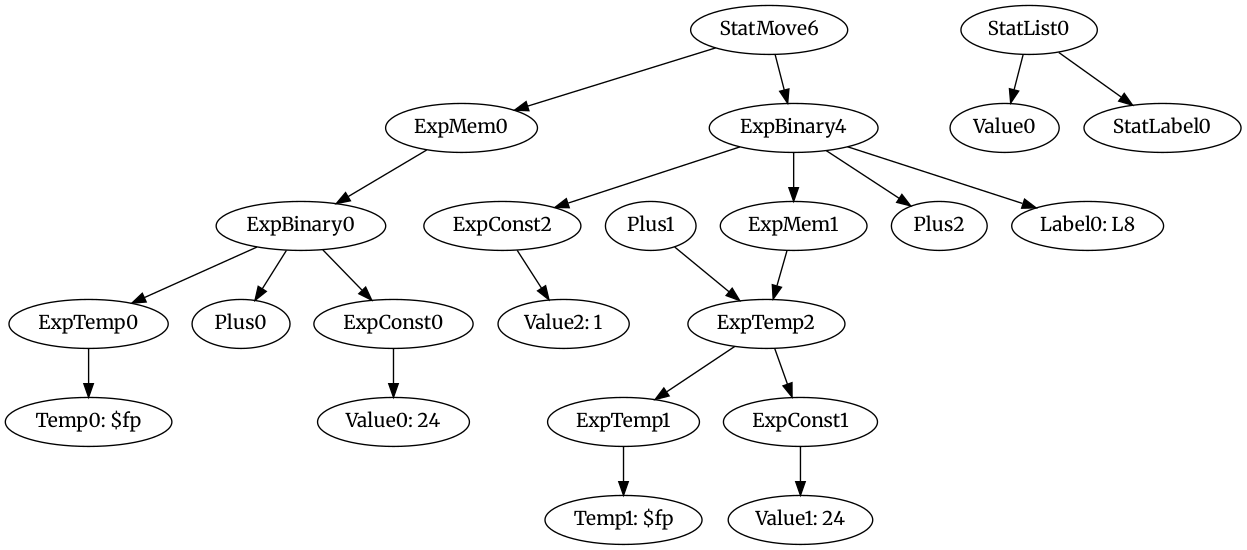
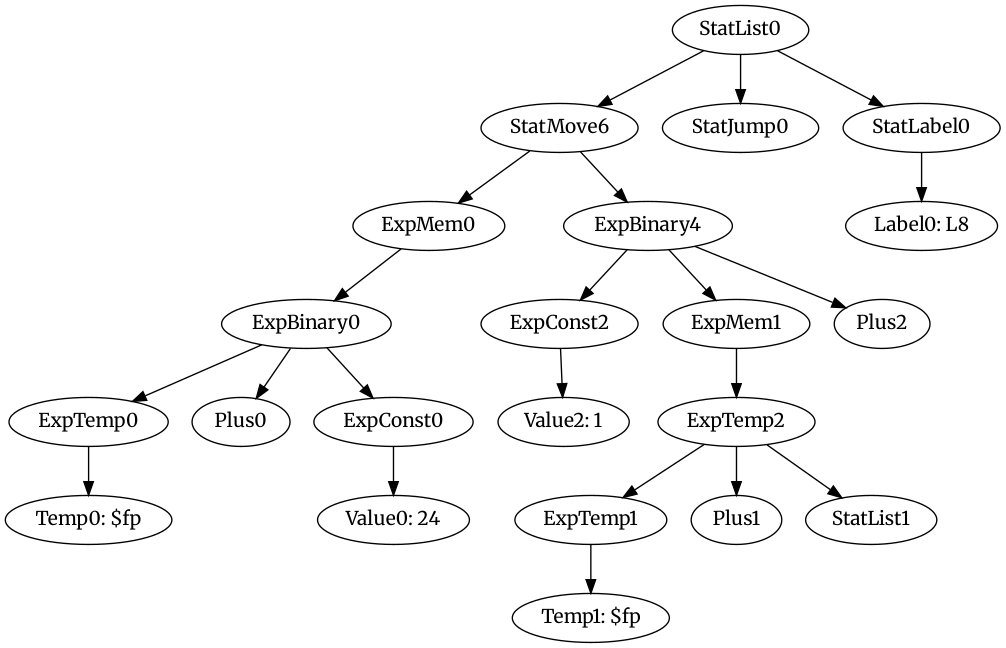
none -> (657, 75)
(1005, 128) -> (741, 128)
(935, 175) -> (922, 170)
(702, 269) -> (736, 464)
(800, 422) -> (871, 520)
(800, 520) -> none
